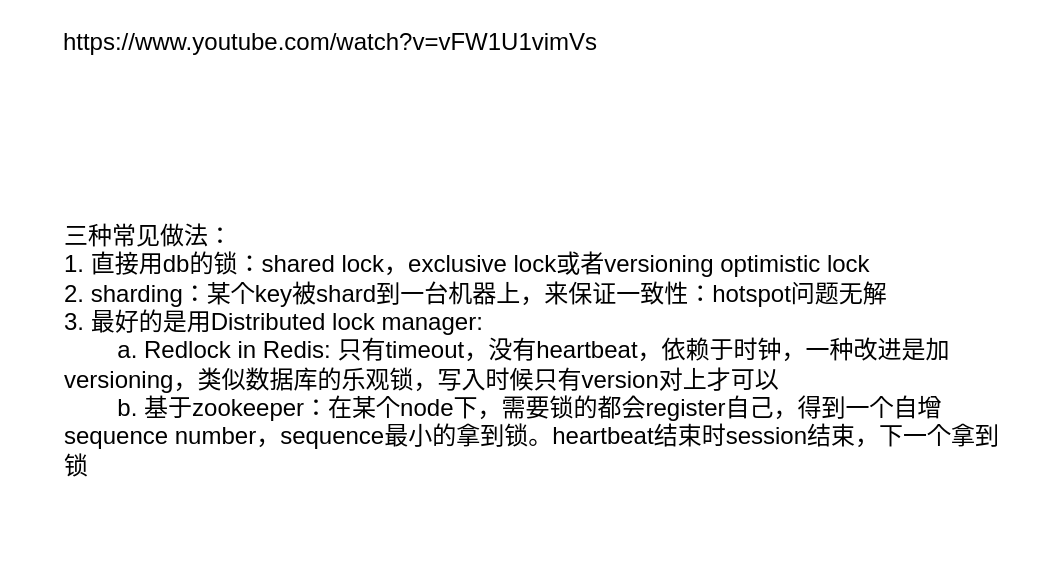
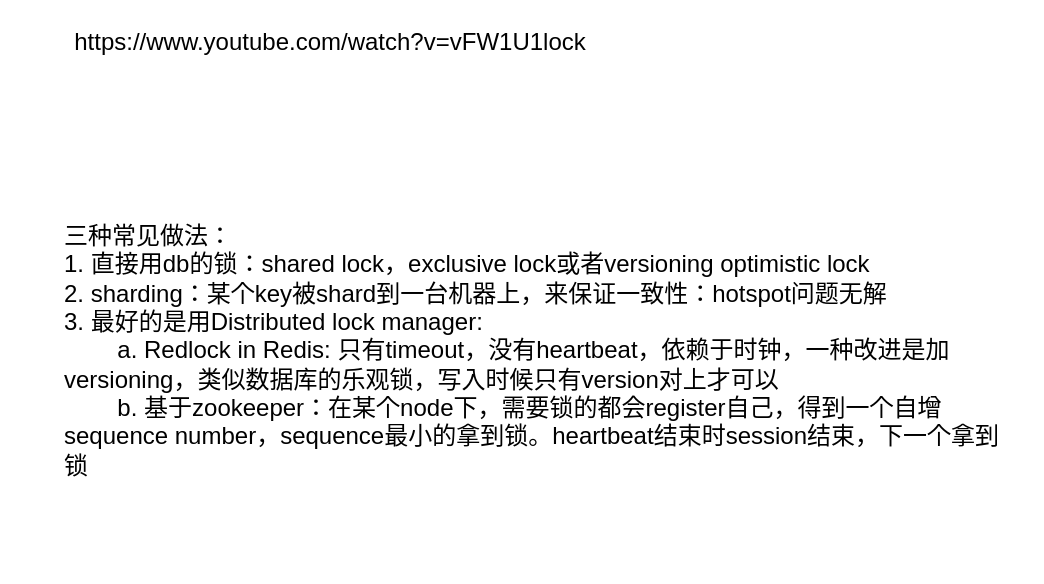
(331, 43) -> (331, 43)
